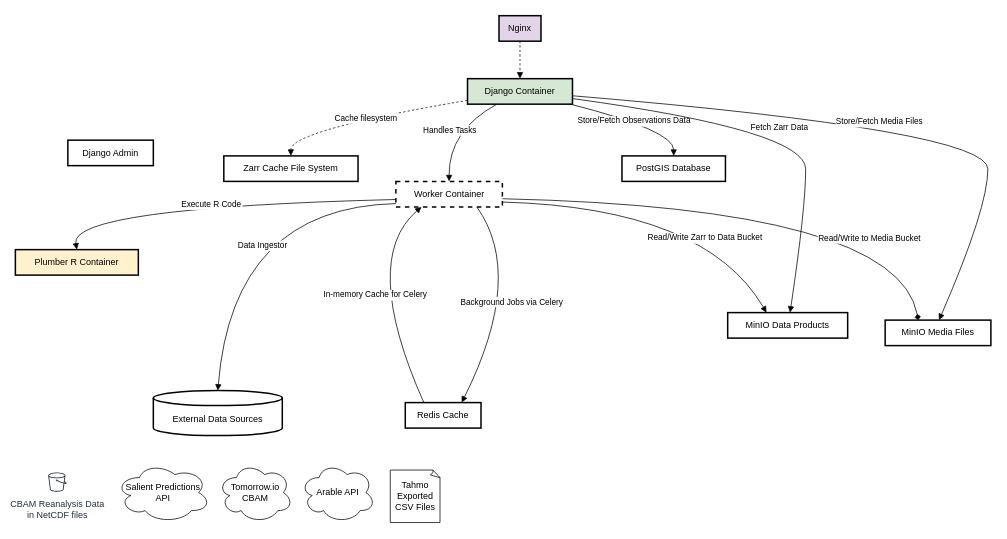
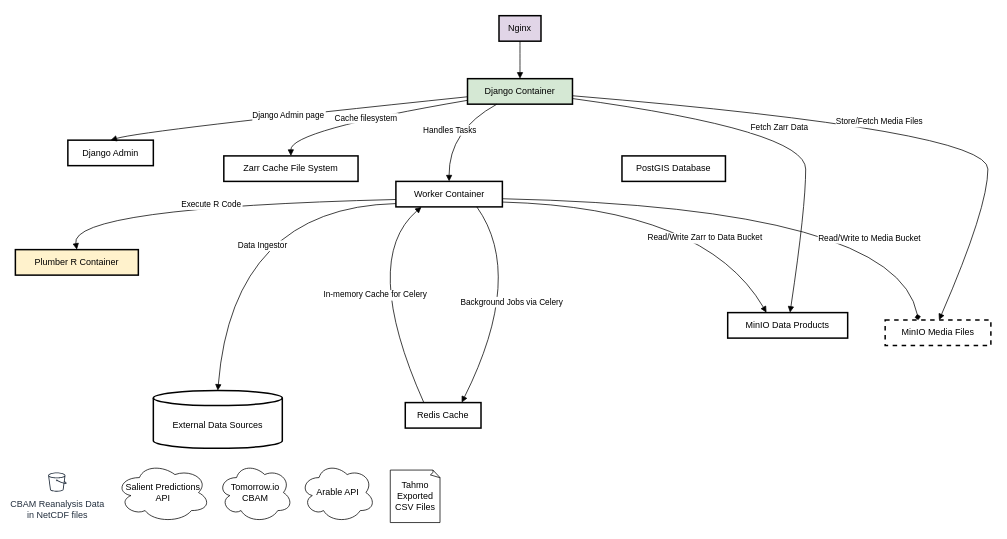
(520, 56) -> (520, 56)
(433, 106) -> (433, 106)
none -> (292, 115)
(626, 120) -> none
(449, 194) -> (449, 194)
(938, 333) -> (938, 333)
(218, 413) -> (218, 419)
